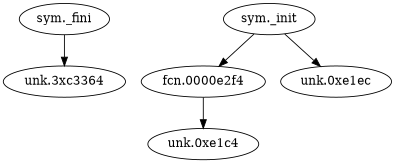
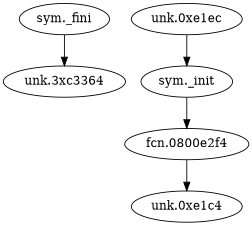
(299, 47) -> (187, 46)
(203, 82) -> (187, 144)
